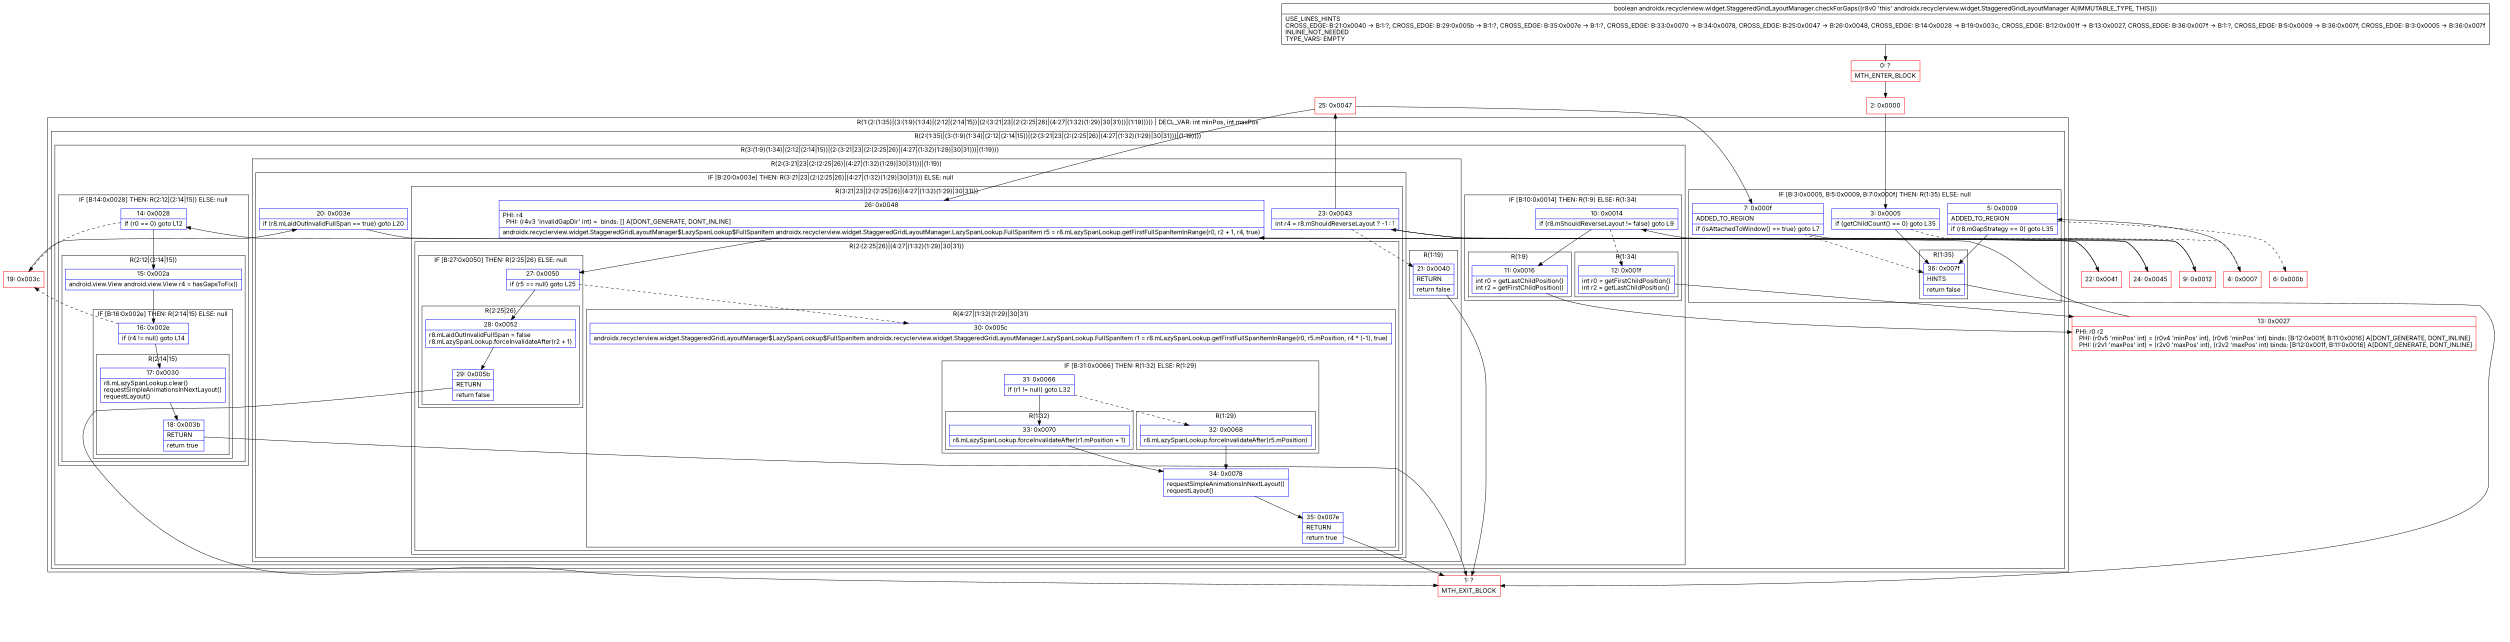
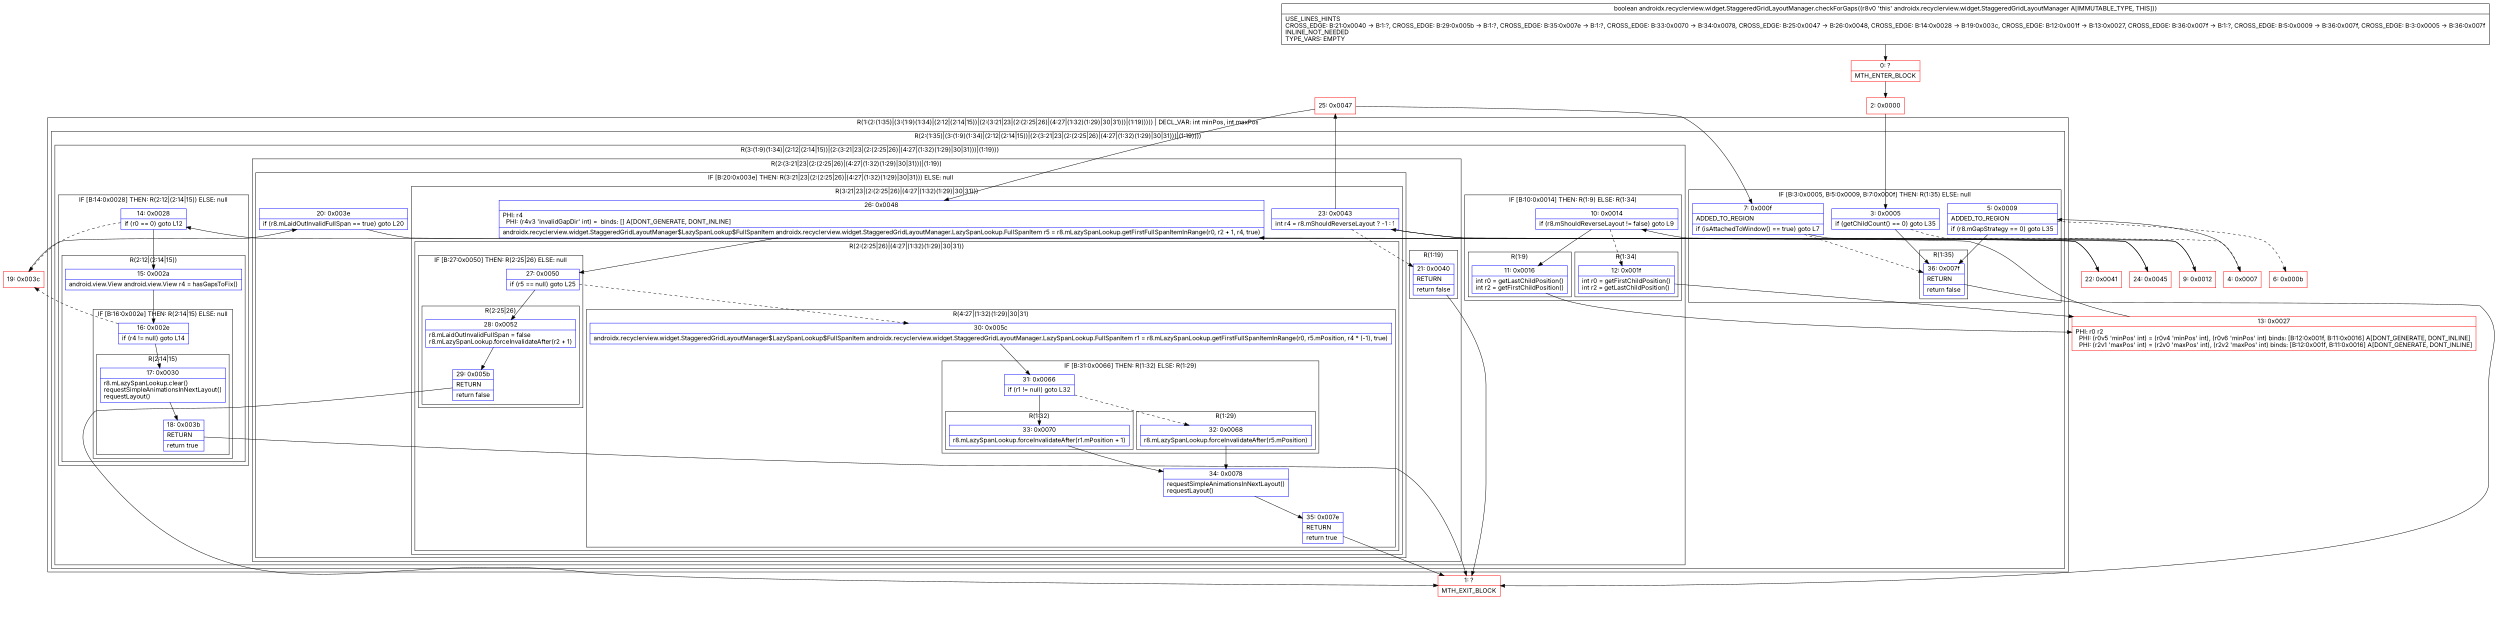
(1936, 279) -> (1940, 279)
none -> (1014, 358)
